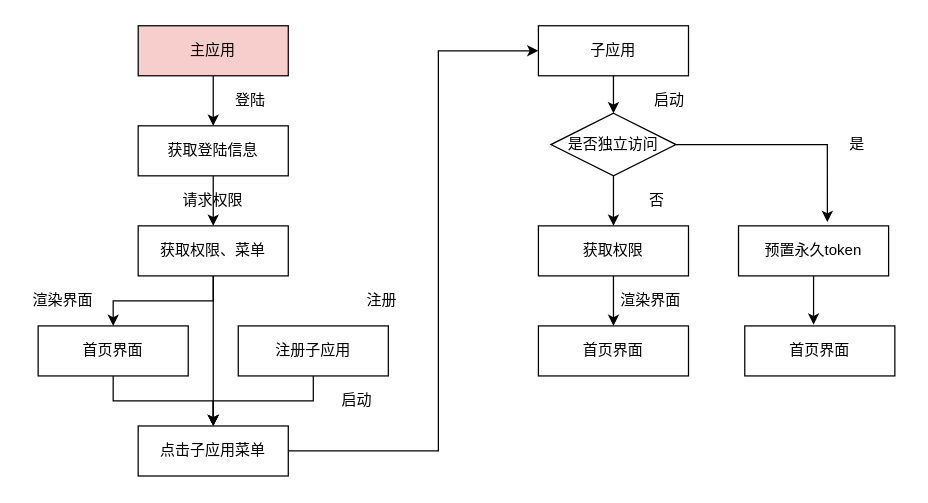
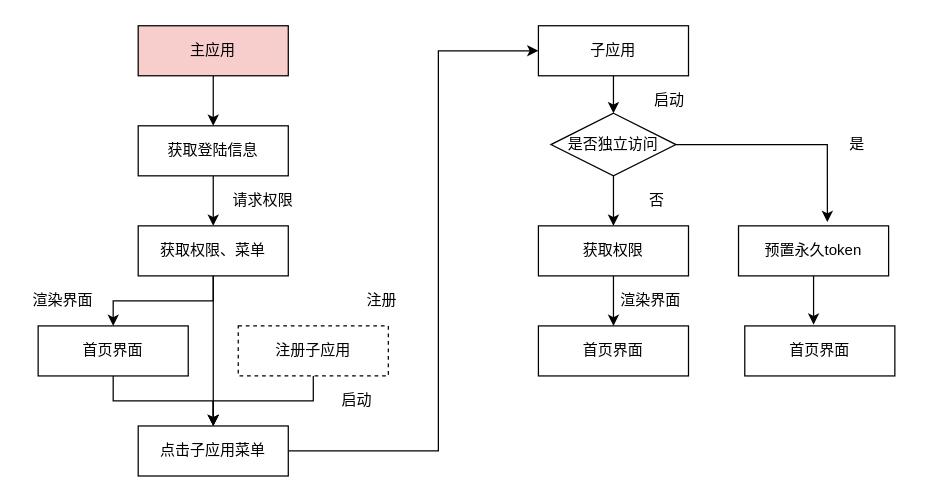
(251, 101) -> none
(213, 201) -> (263, 201)
(313, 351) -> (313, 351)
